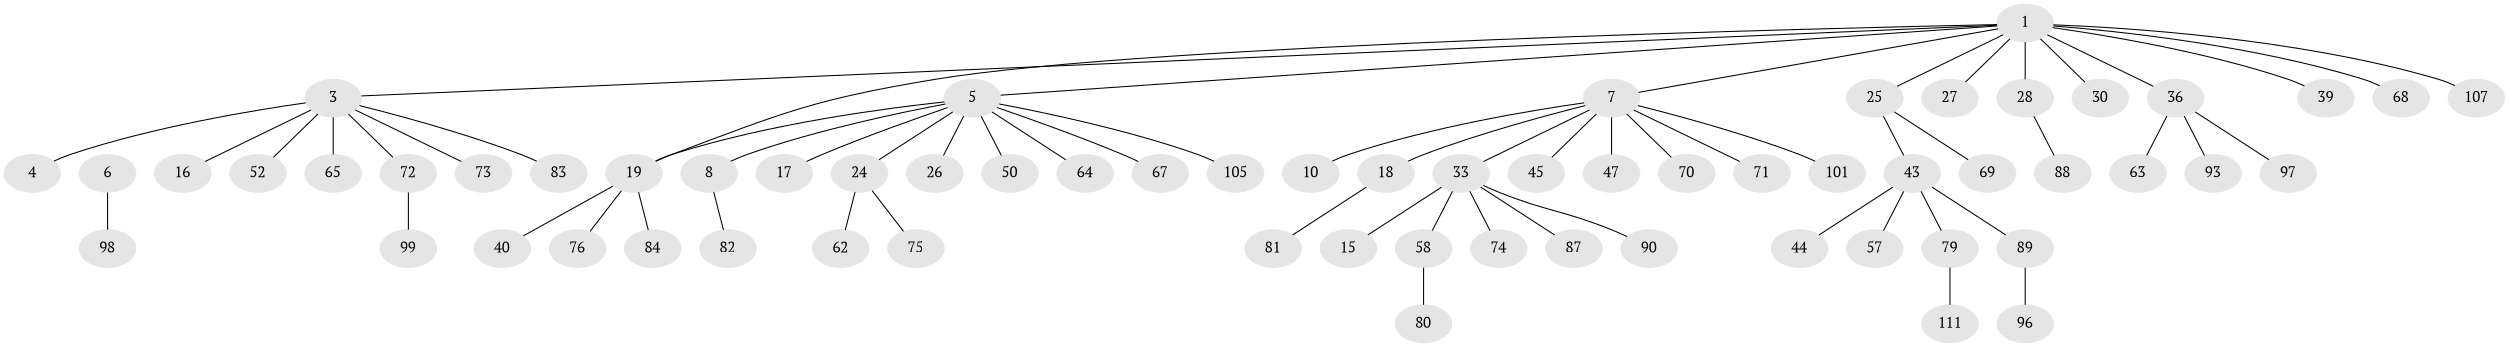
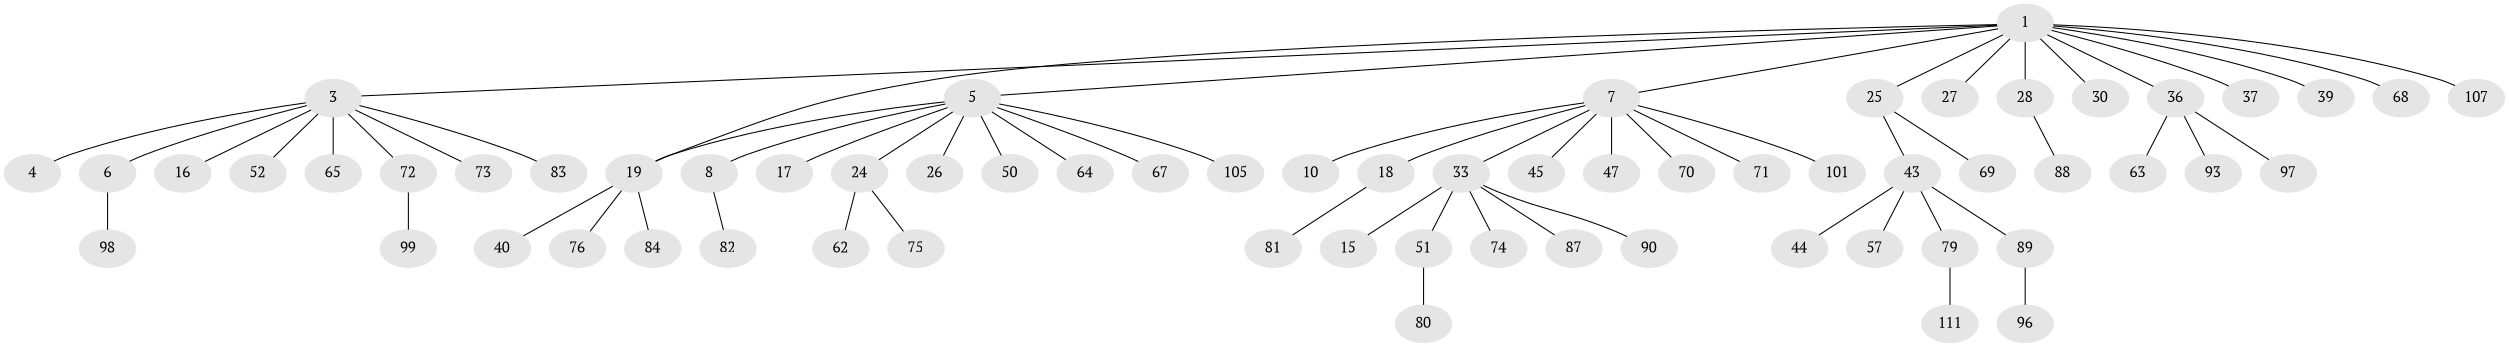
none -> (2251, 98)
none -> (217, 130)
(1424, 249) -> (1424, 249)
